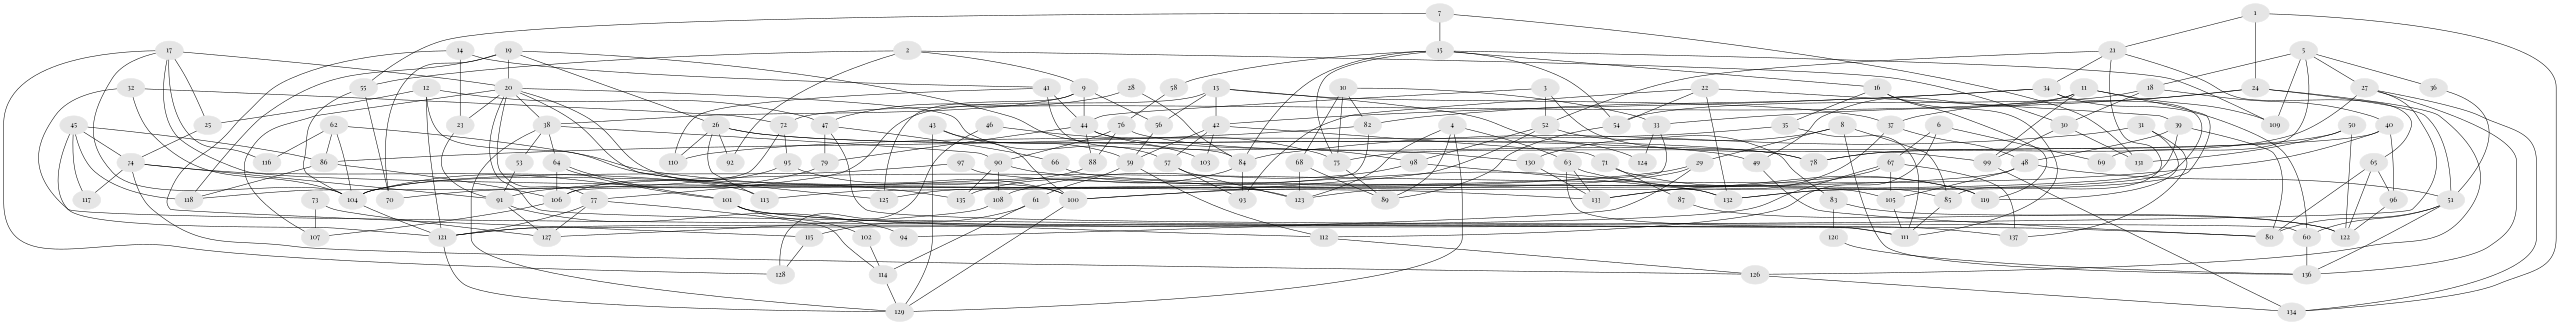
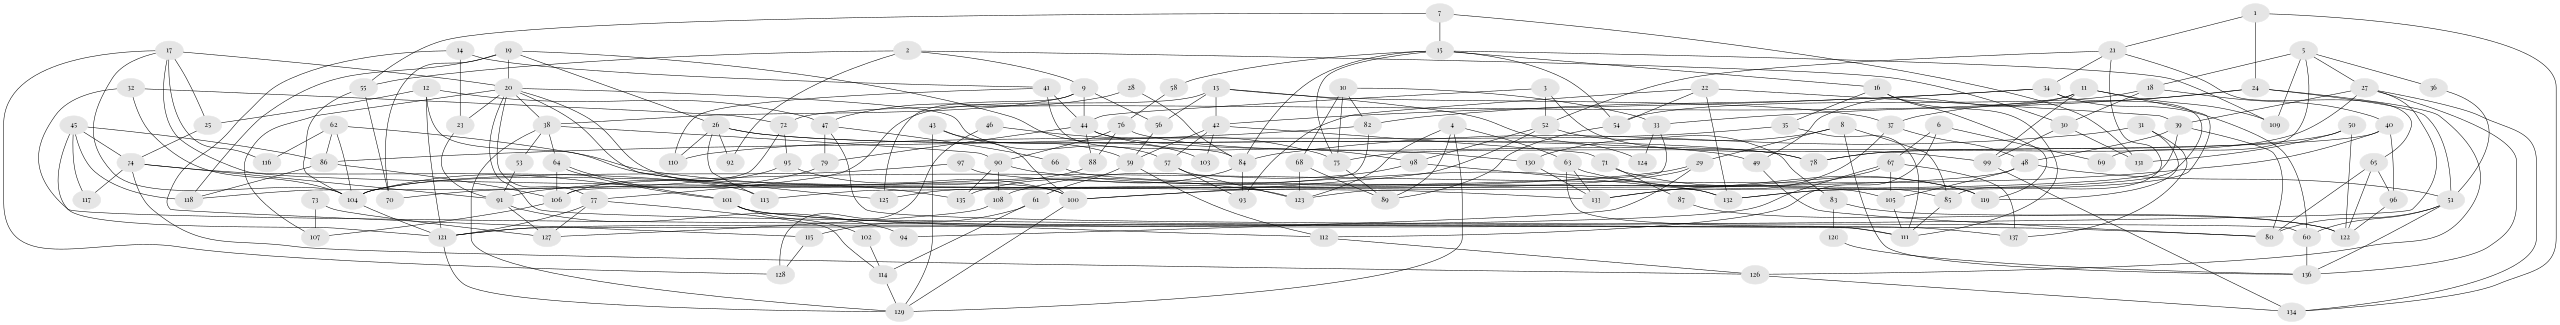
none -> (2271, 106)
